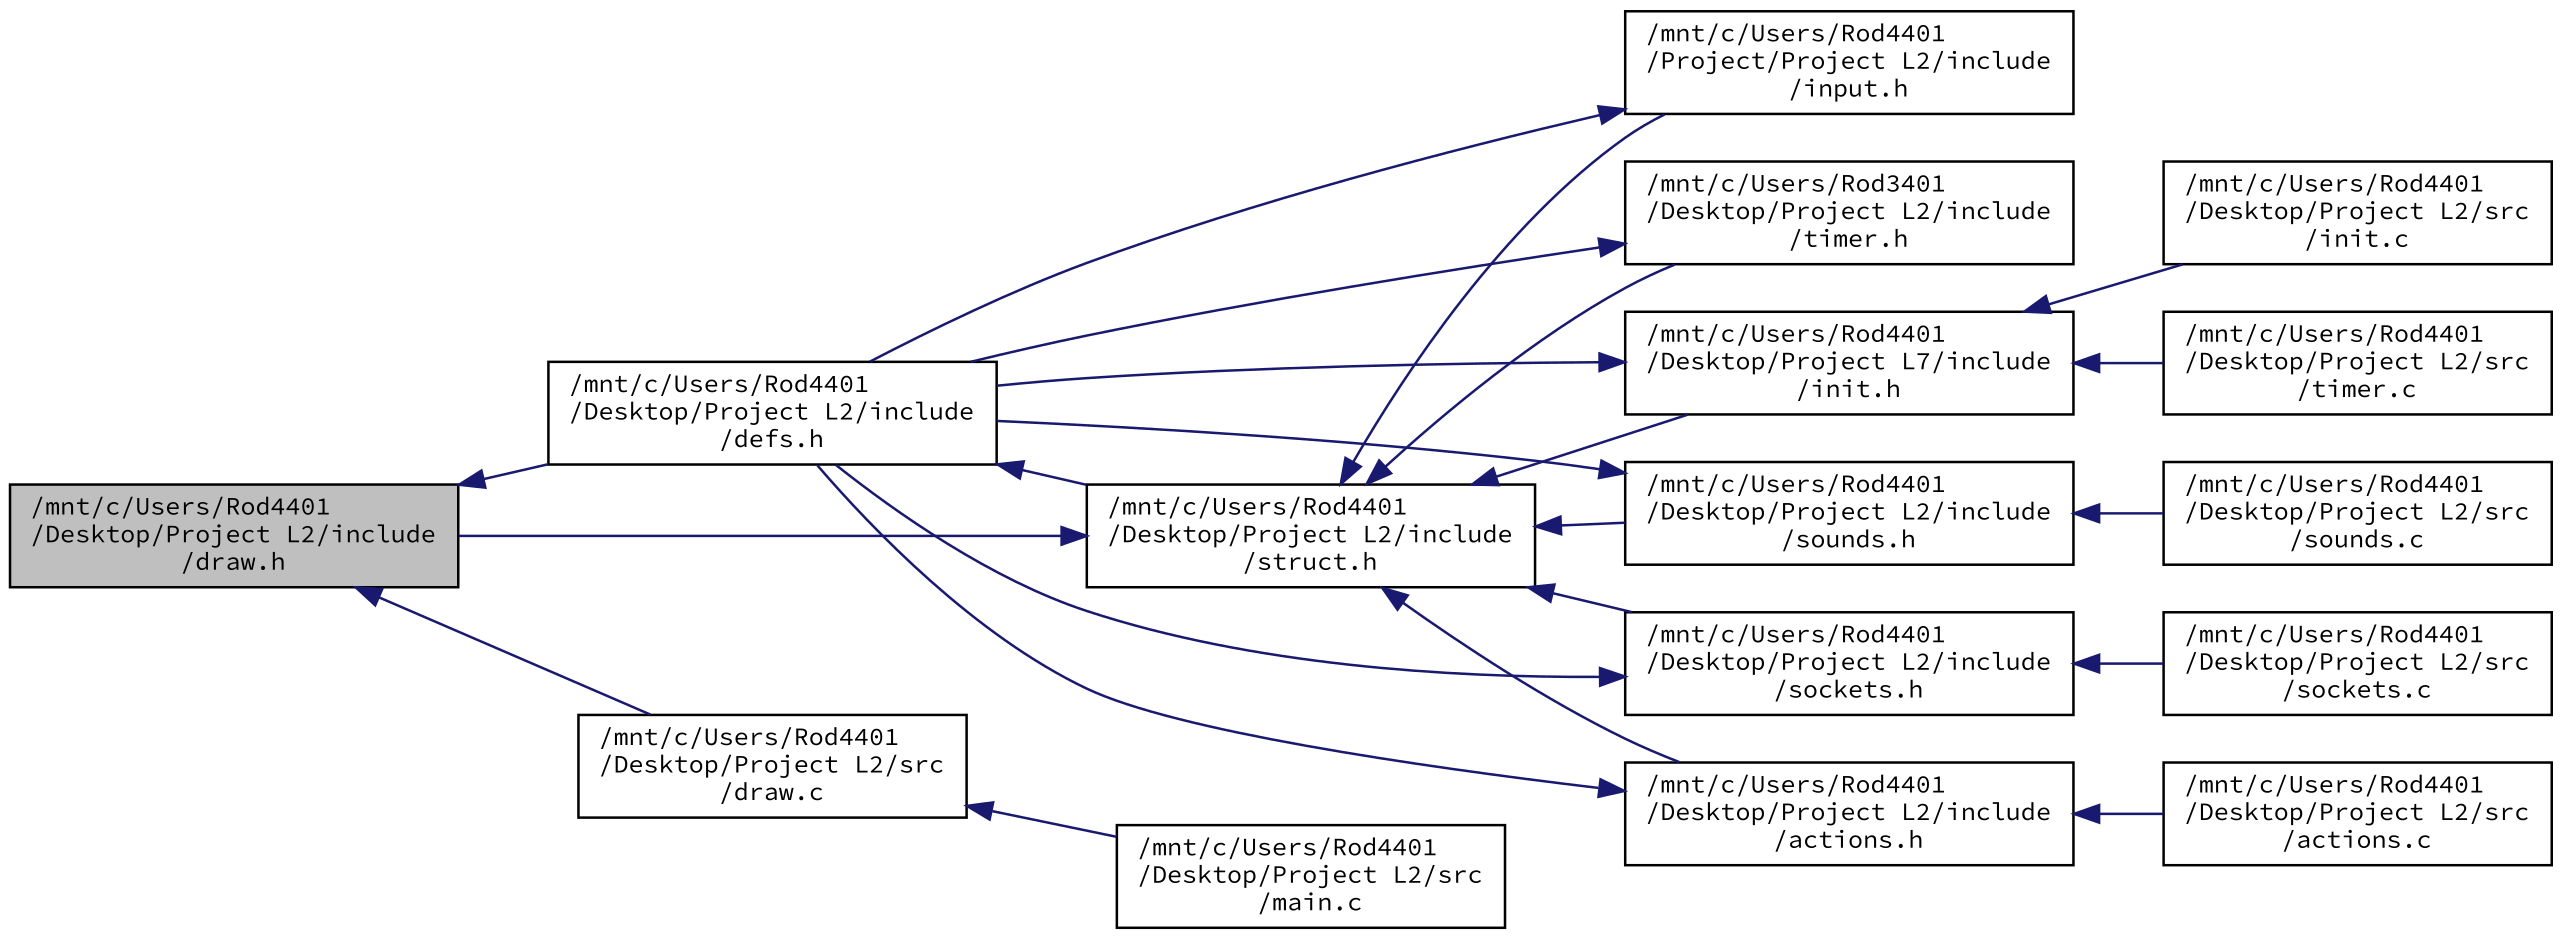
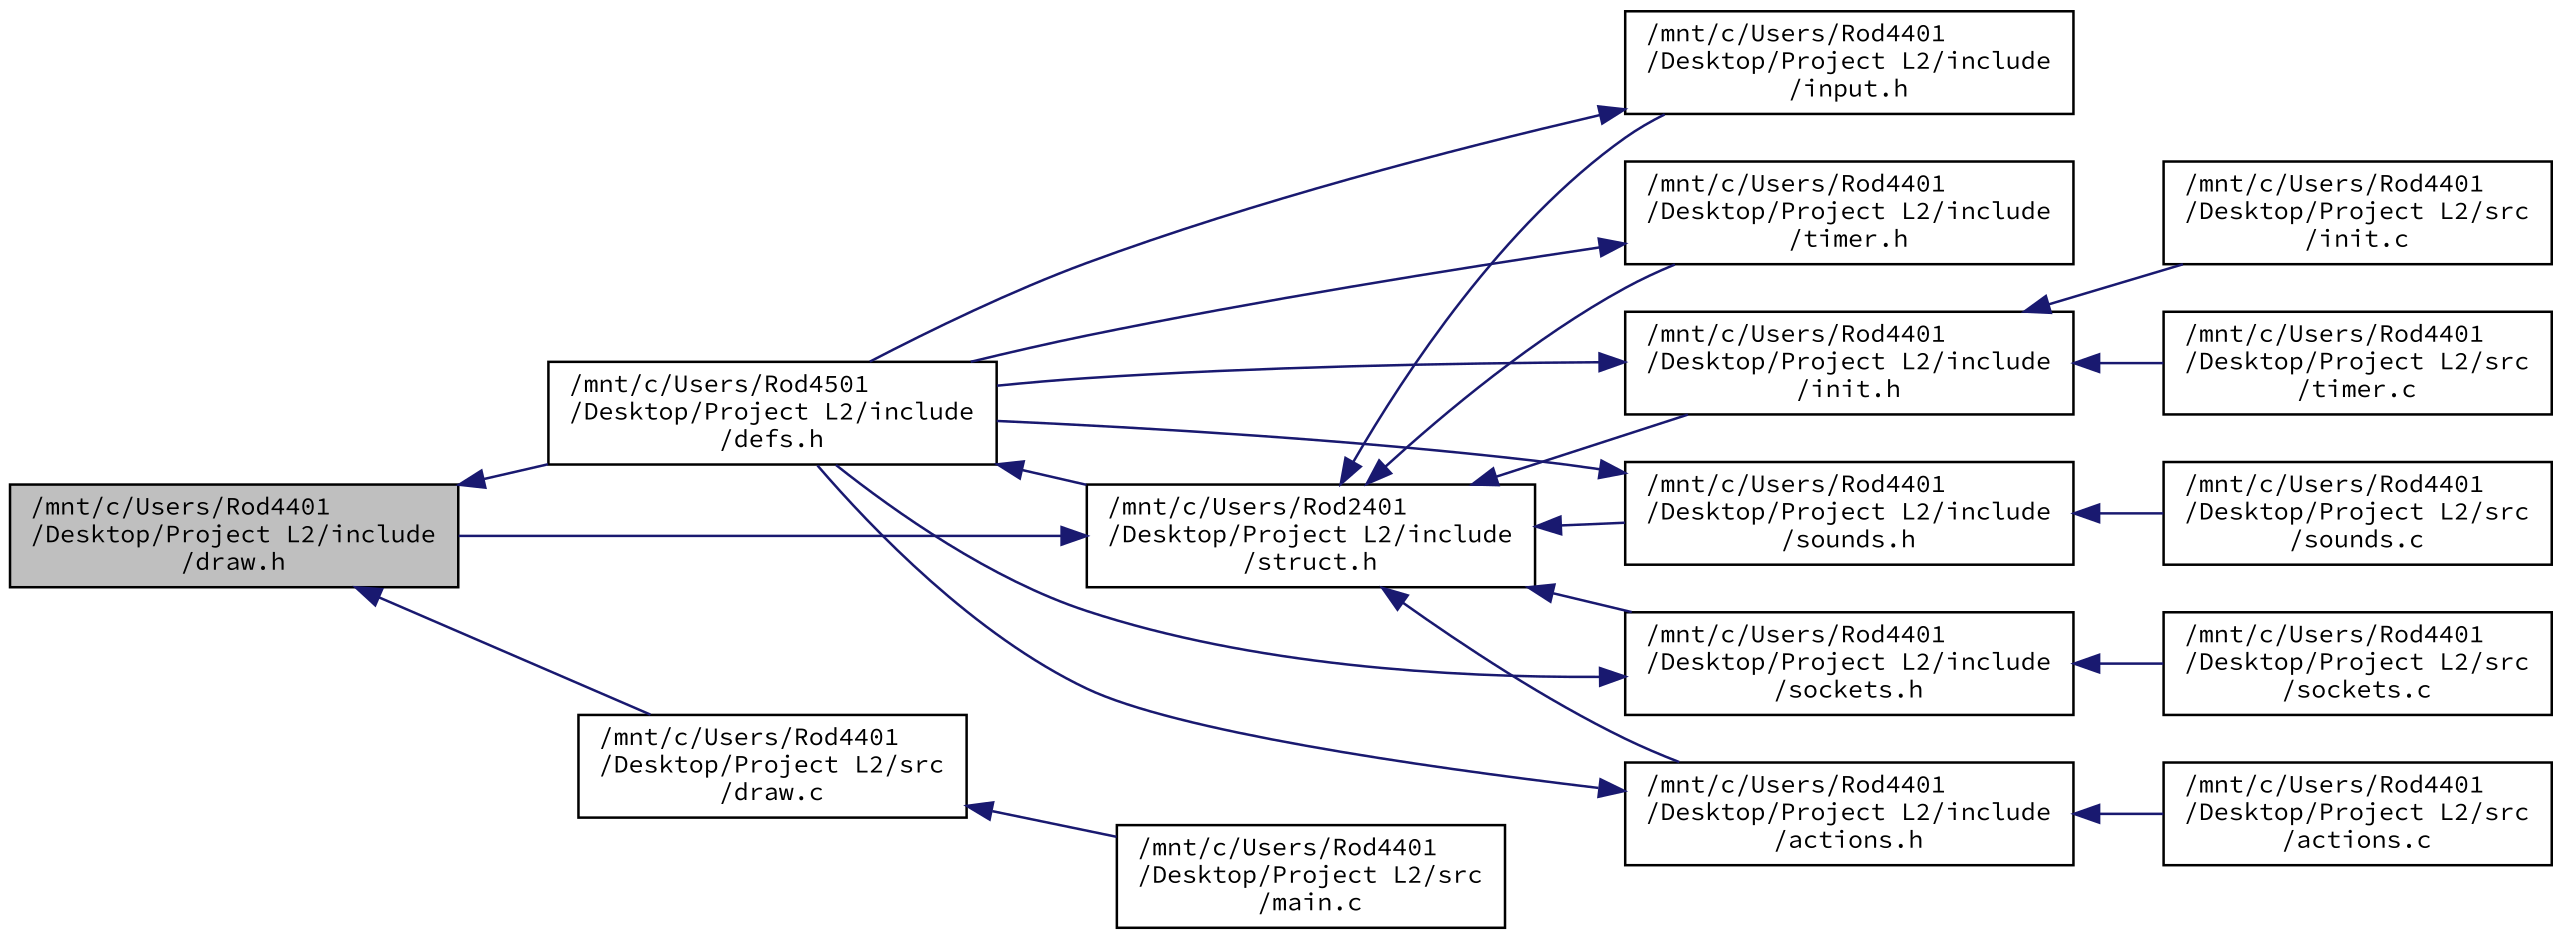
(1849, 63) -> (1849, 63)
(1849, 213) -> (1849, 213)
(1849, 363) -> (1849, 363)
(773, 413) -> (773, 413)
(1311, 536) -> (1311, 536)
